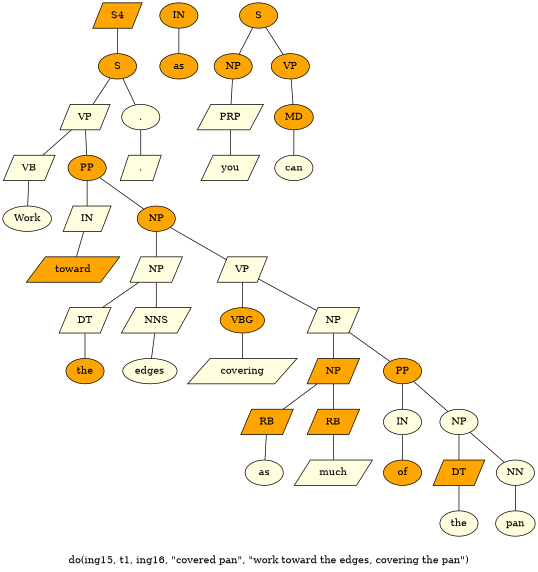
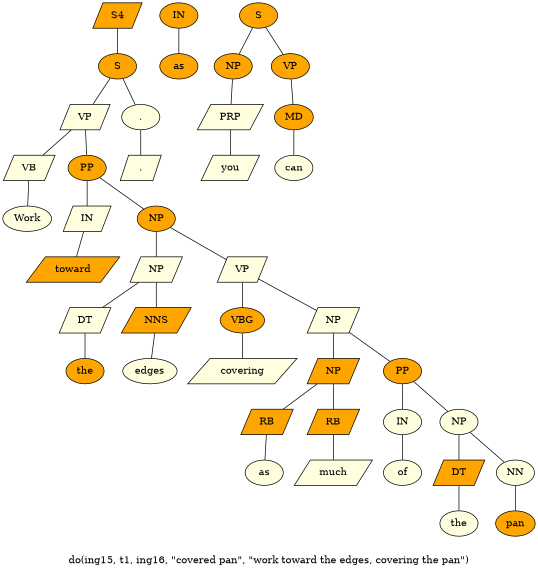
(156, 320) -> (156, 320)
(403, 473) -> (403, 473)
(515, 524) -> (515, 524)
